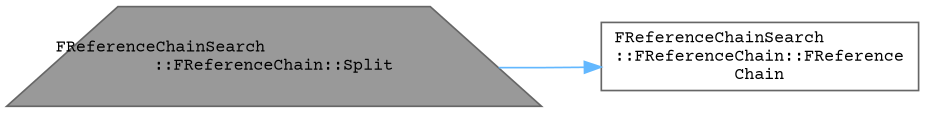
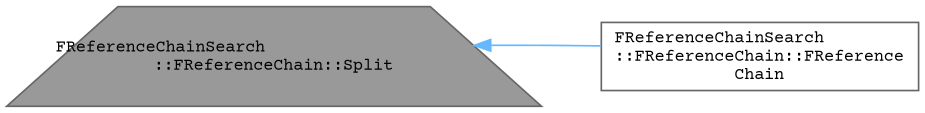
(541, 68) -> (546, 45)
